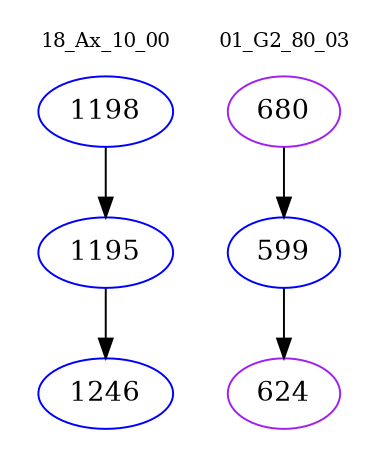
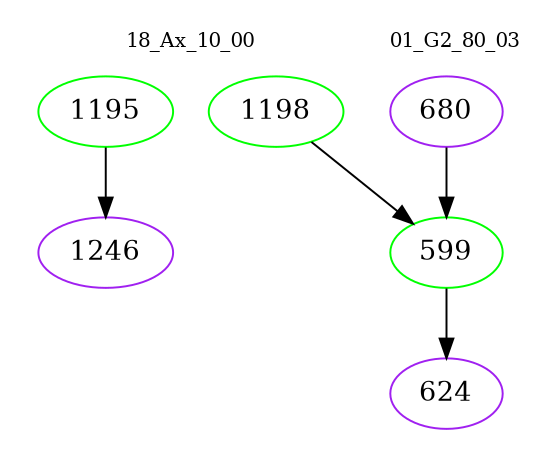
(106, 112) -> (276, 112)
(106, 173) -> (346, 170)
(106, 253) -> (106, 112)
(284, 253) -> (446, 253)
(106, 394) -> (106, 253)
